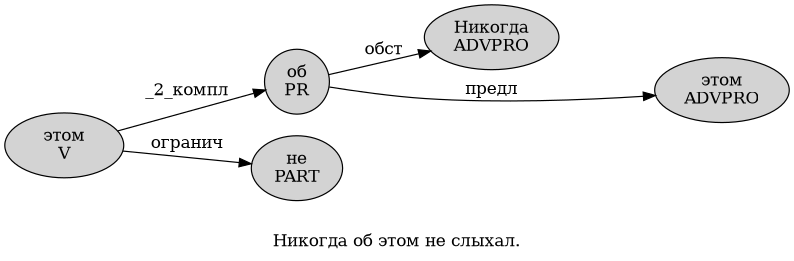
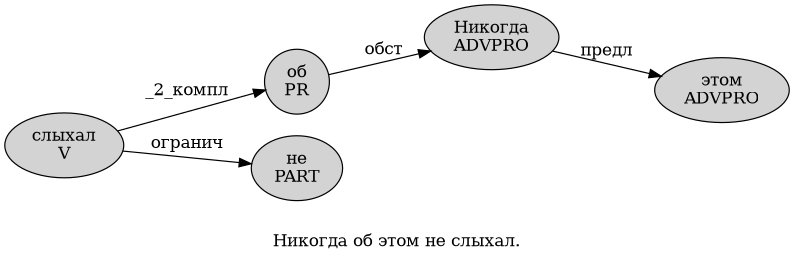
(486, 101) -> (601, 62)
(64, 145) -> (64, 145)
